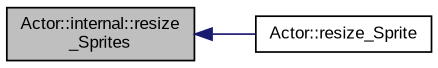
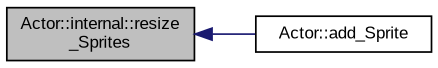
(344, 34) -> (344, 34)
